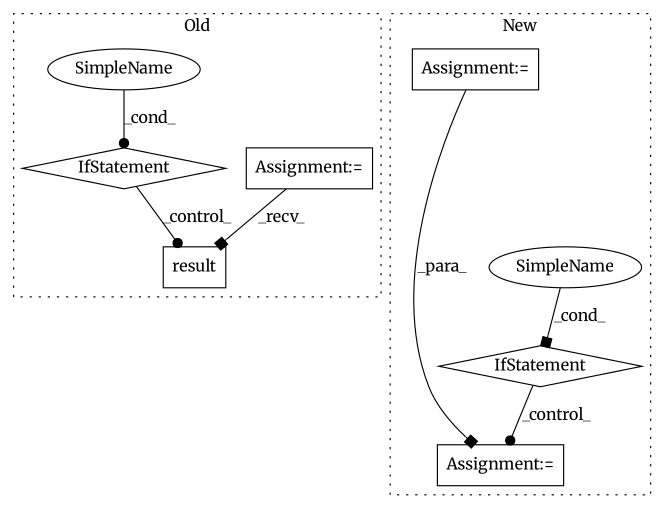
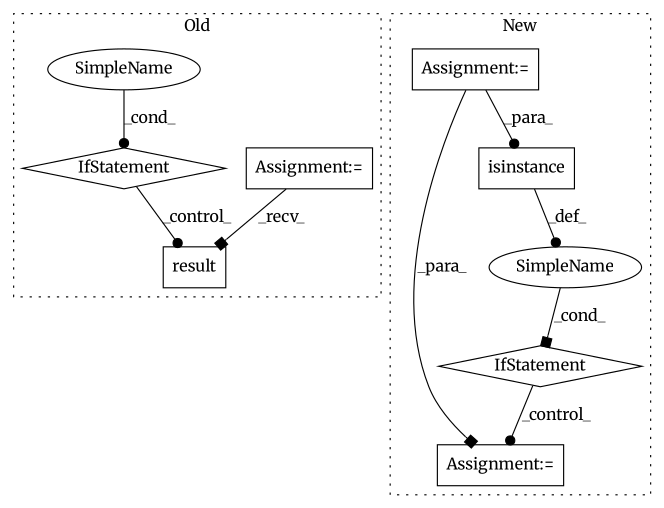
none -> (527, 168)
